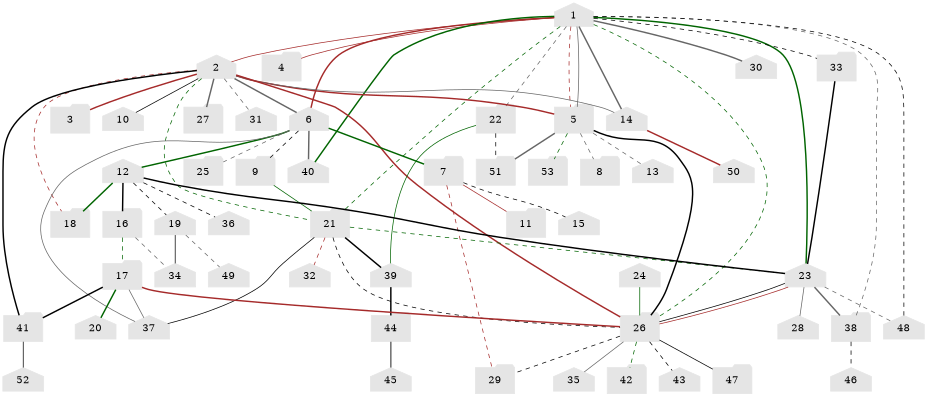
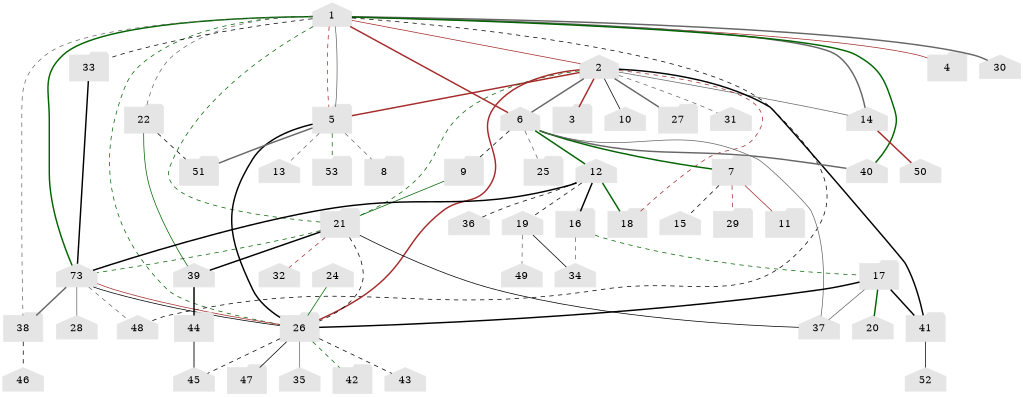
(805, 276) -> (77, 276)
(380, 312) -> (590, 314)
(567, 355) -> (244, 356)
